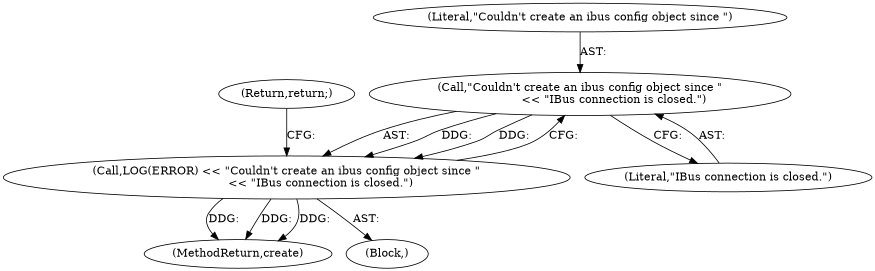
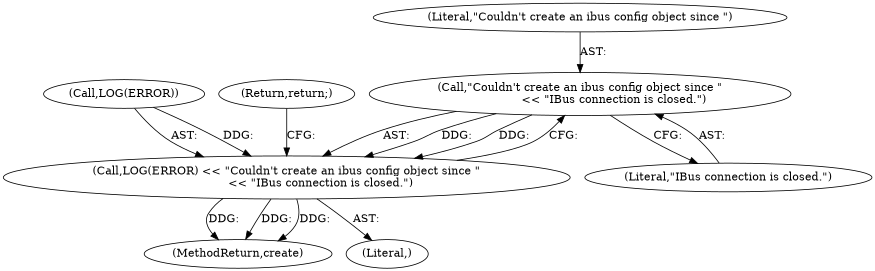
none -> (124, 94)
(387, 254) -> (387, 254)
